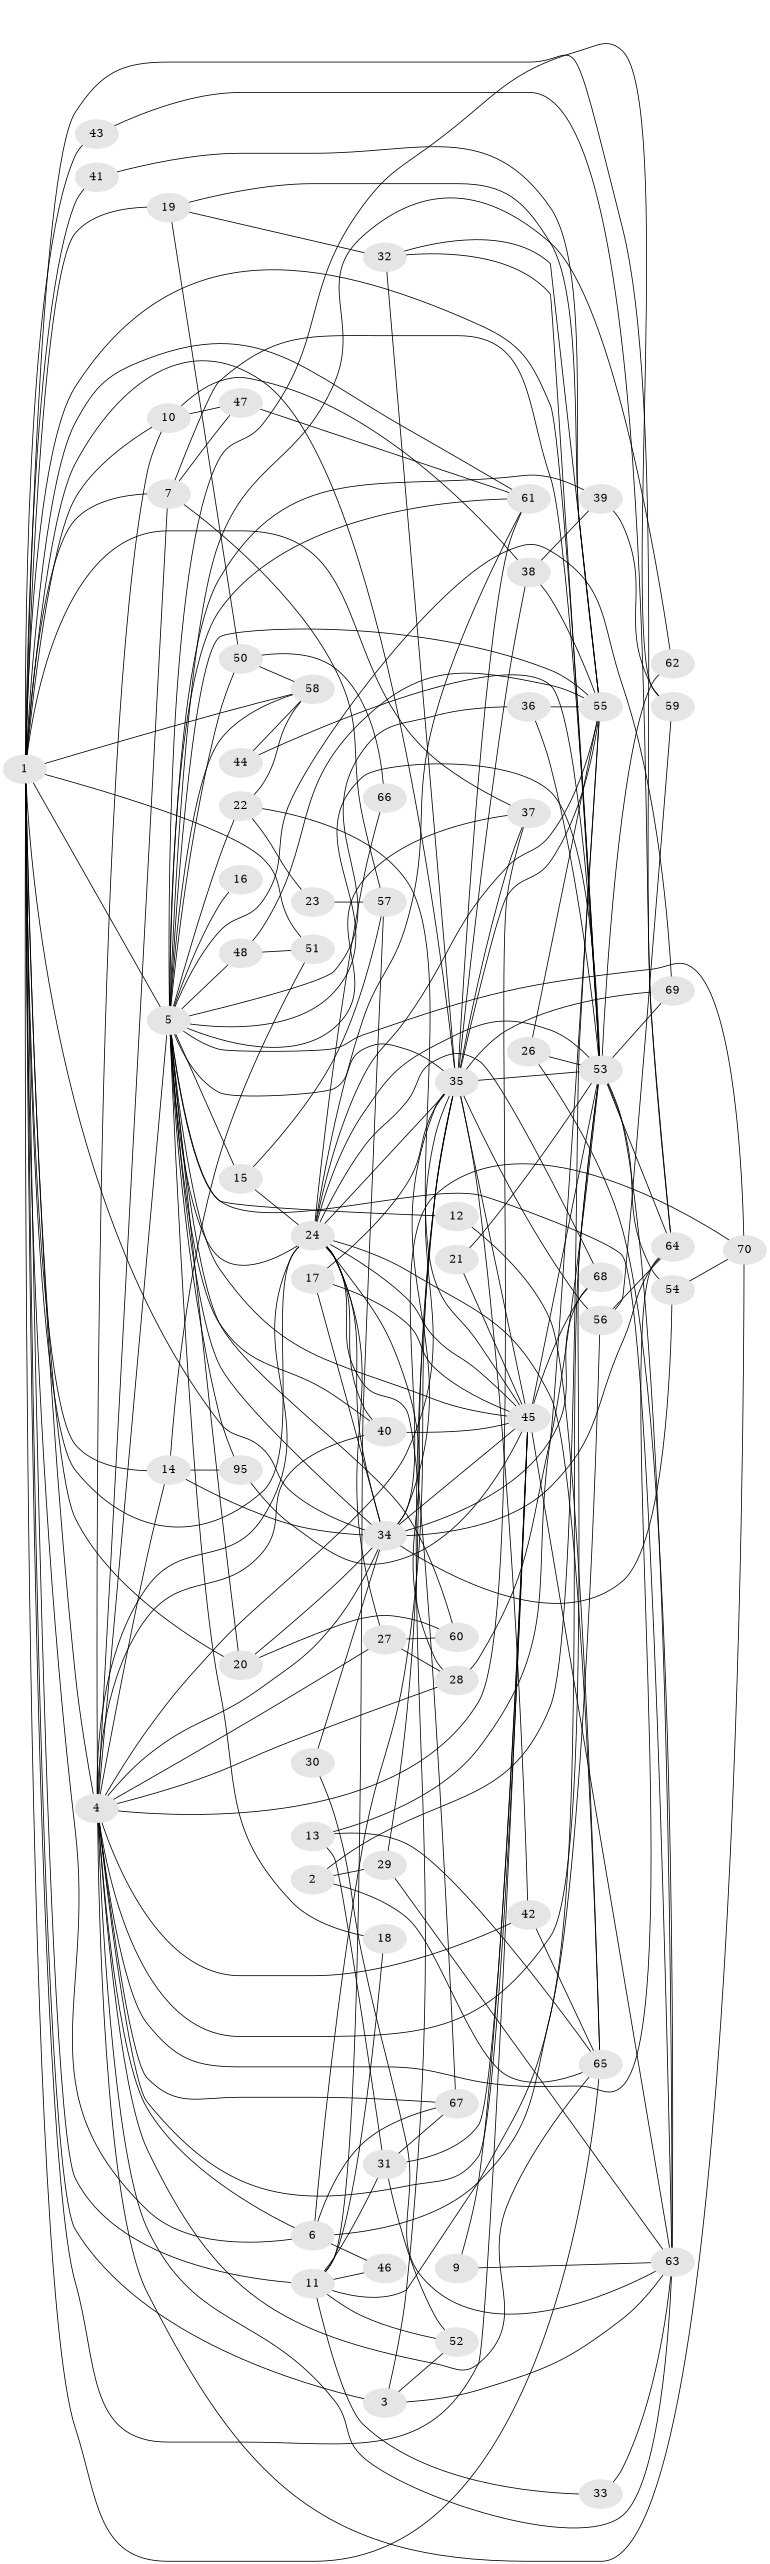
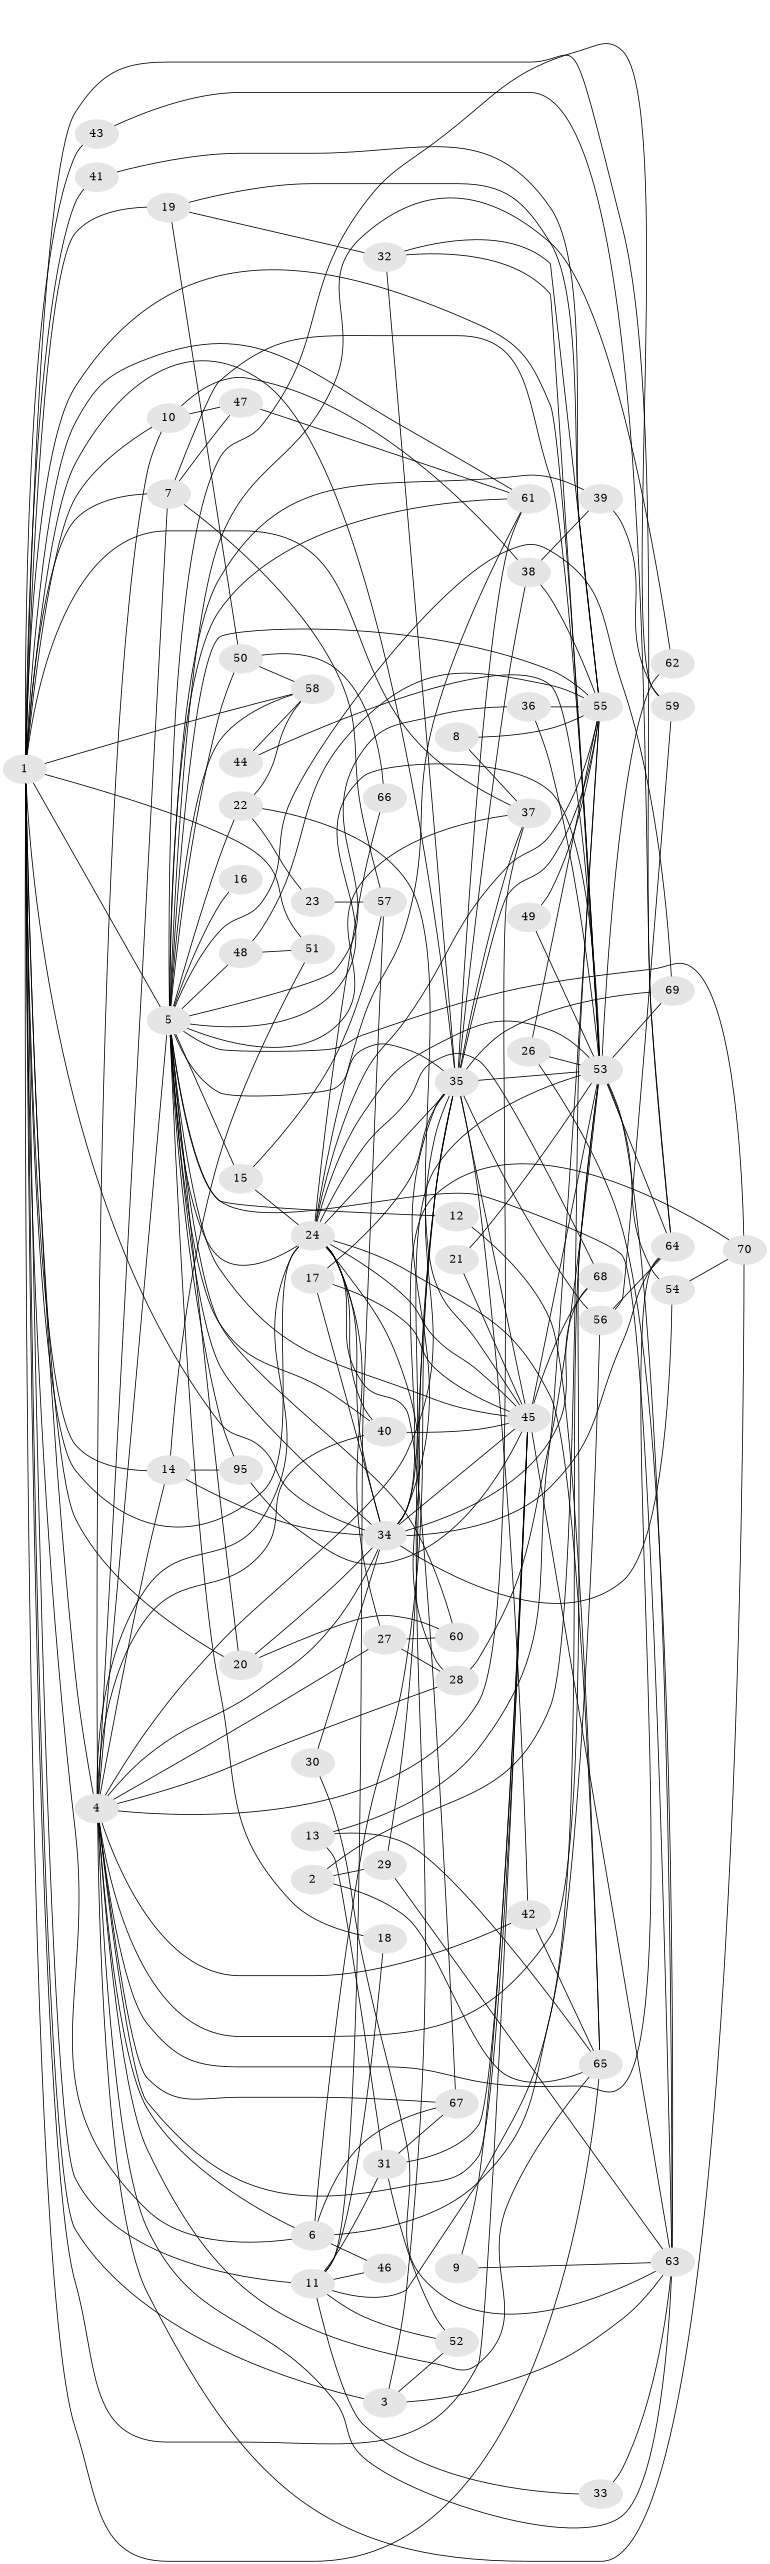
none -> (457, 737)
none -> (529, 917)
none -> (416, 1326)
